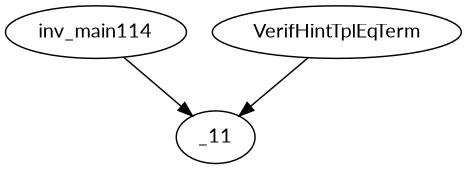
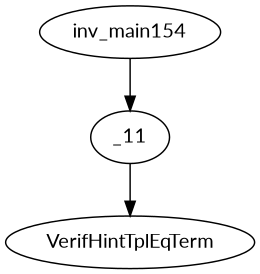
(96, 32) -> (130, 32)
(279, 82) -> (130, 183)
